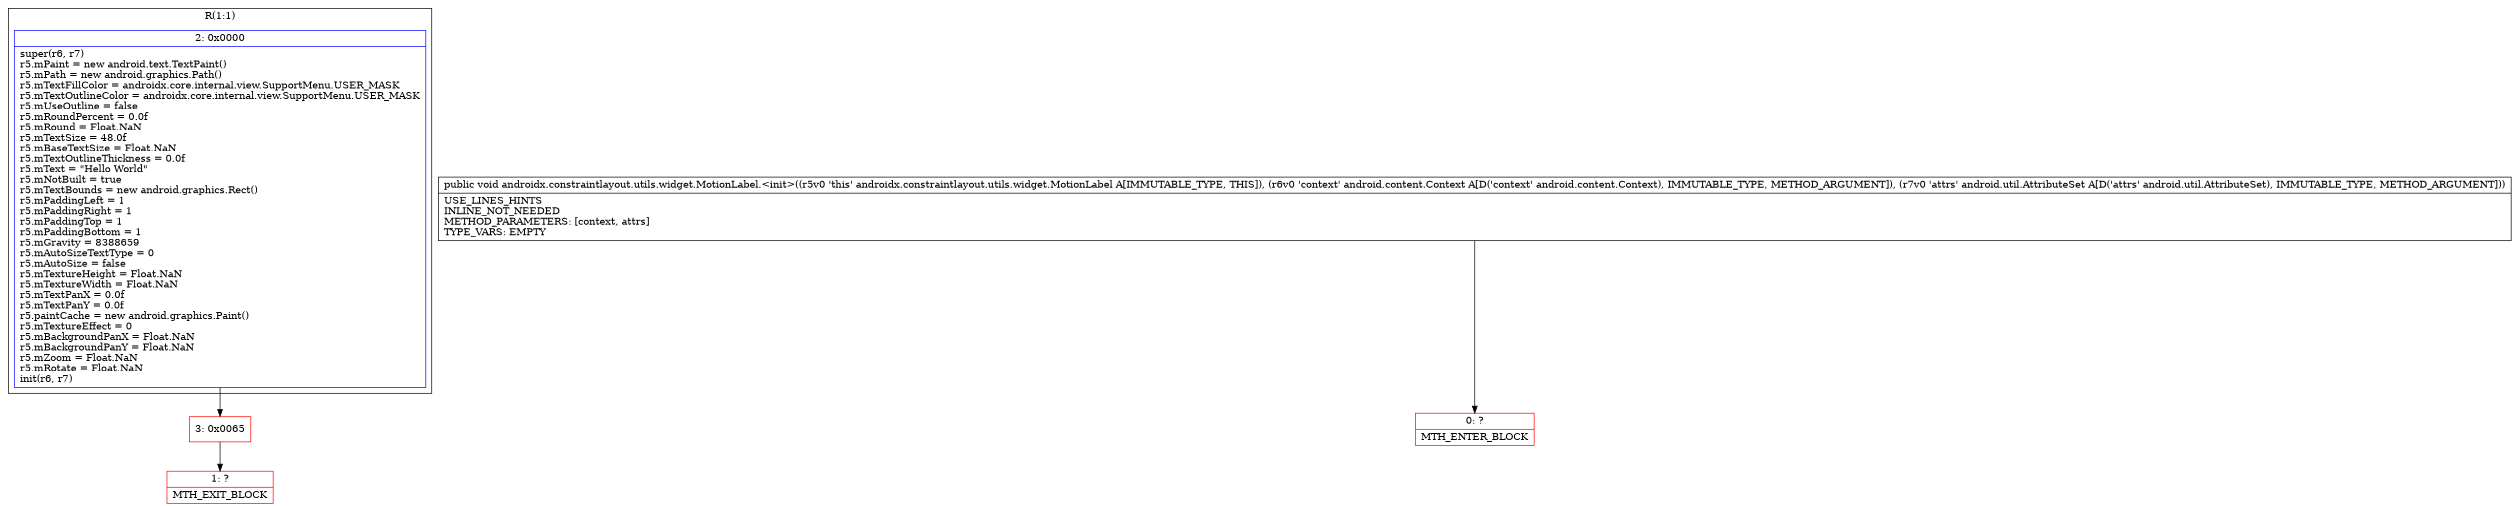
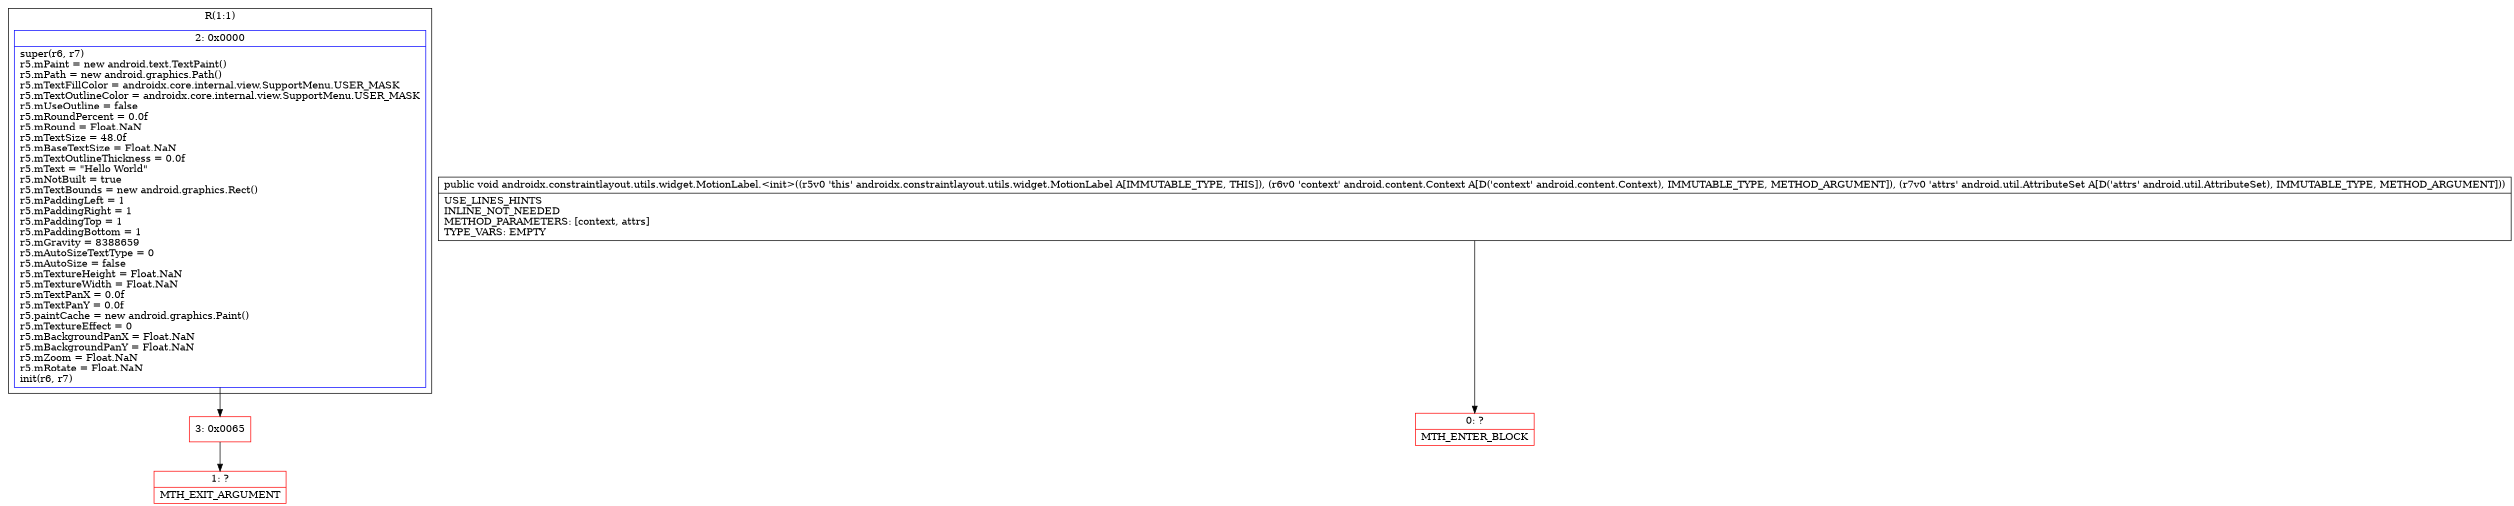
(220, 495) -> (220, 495)
